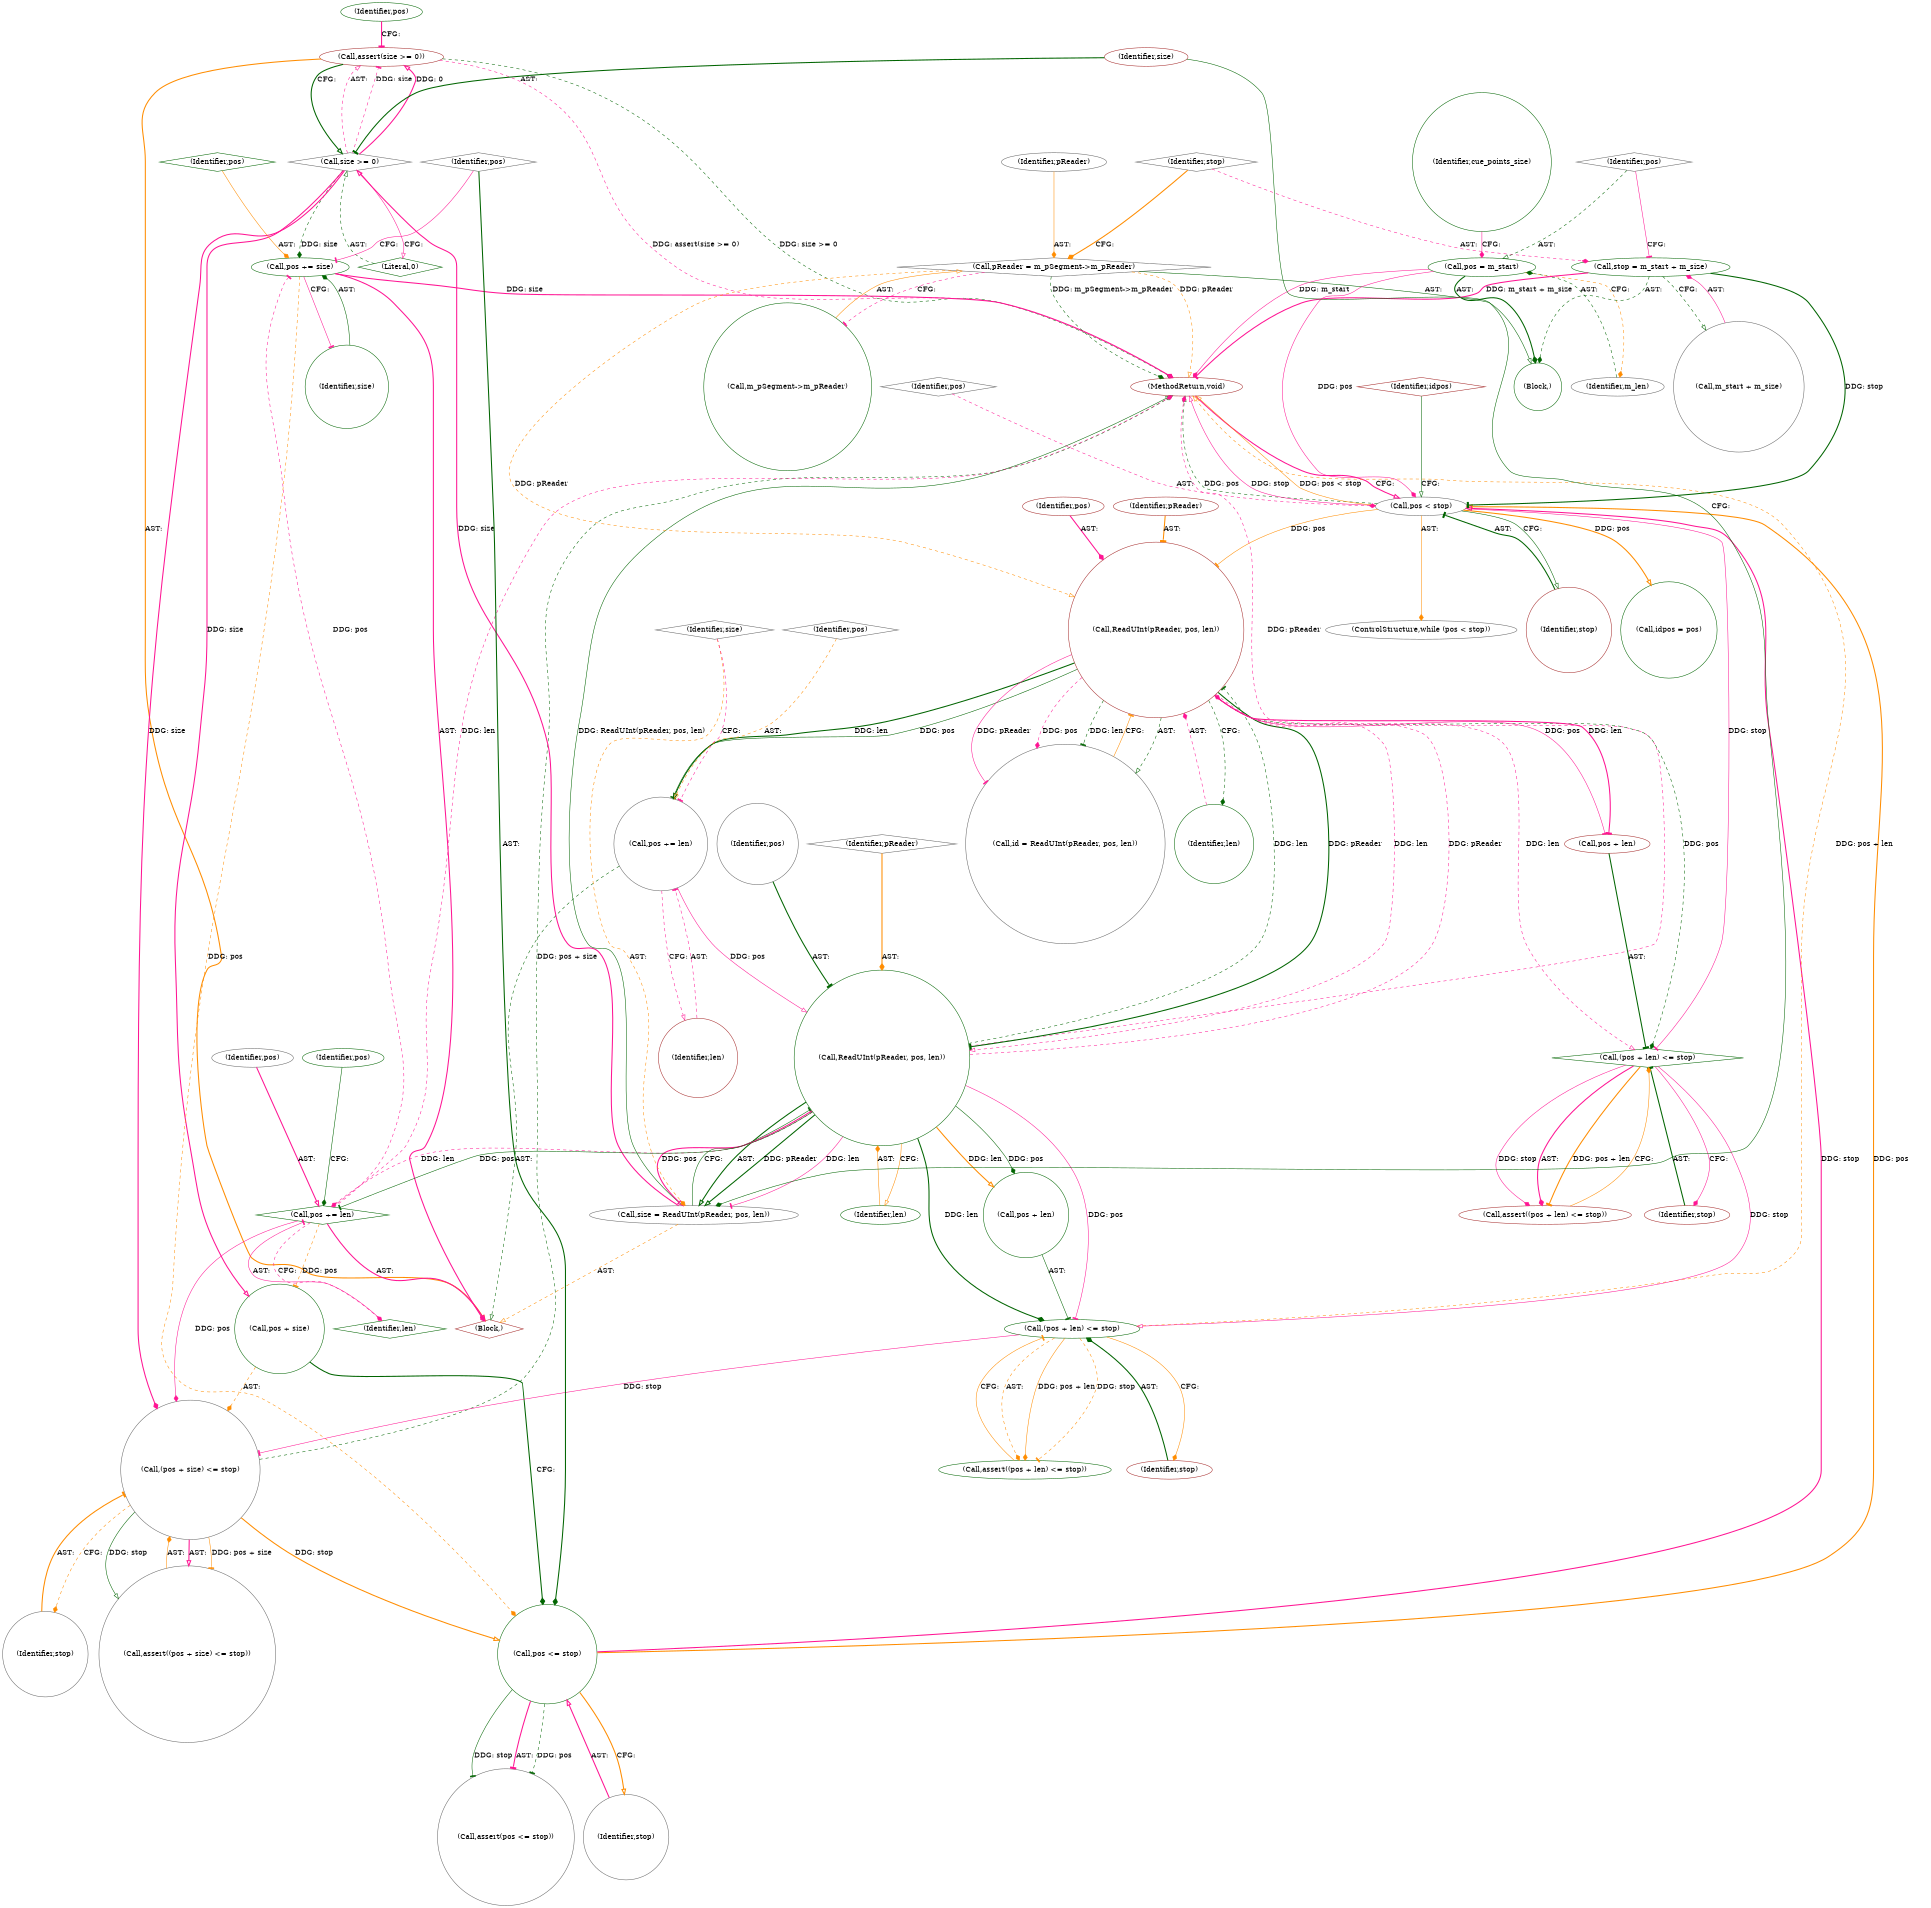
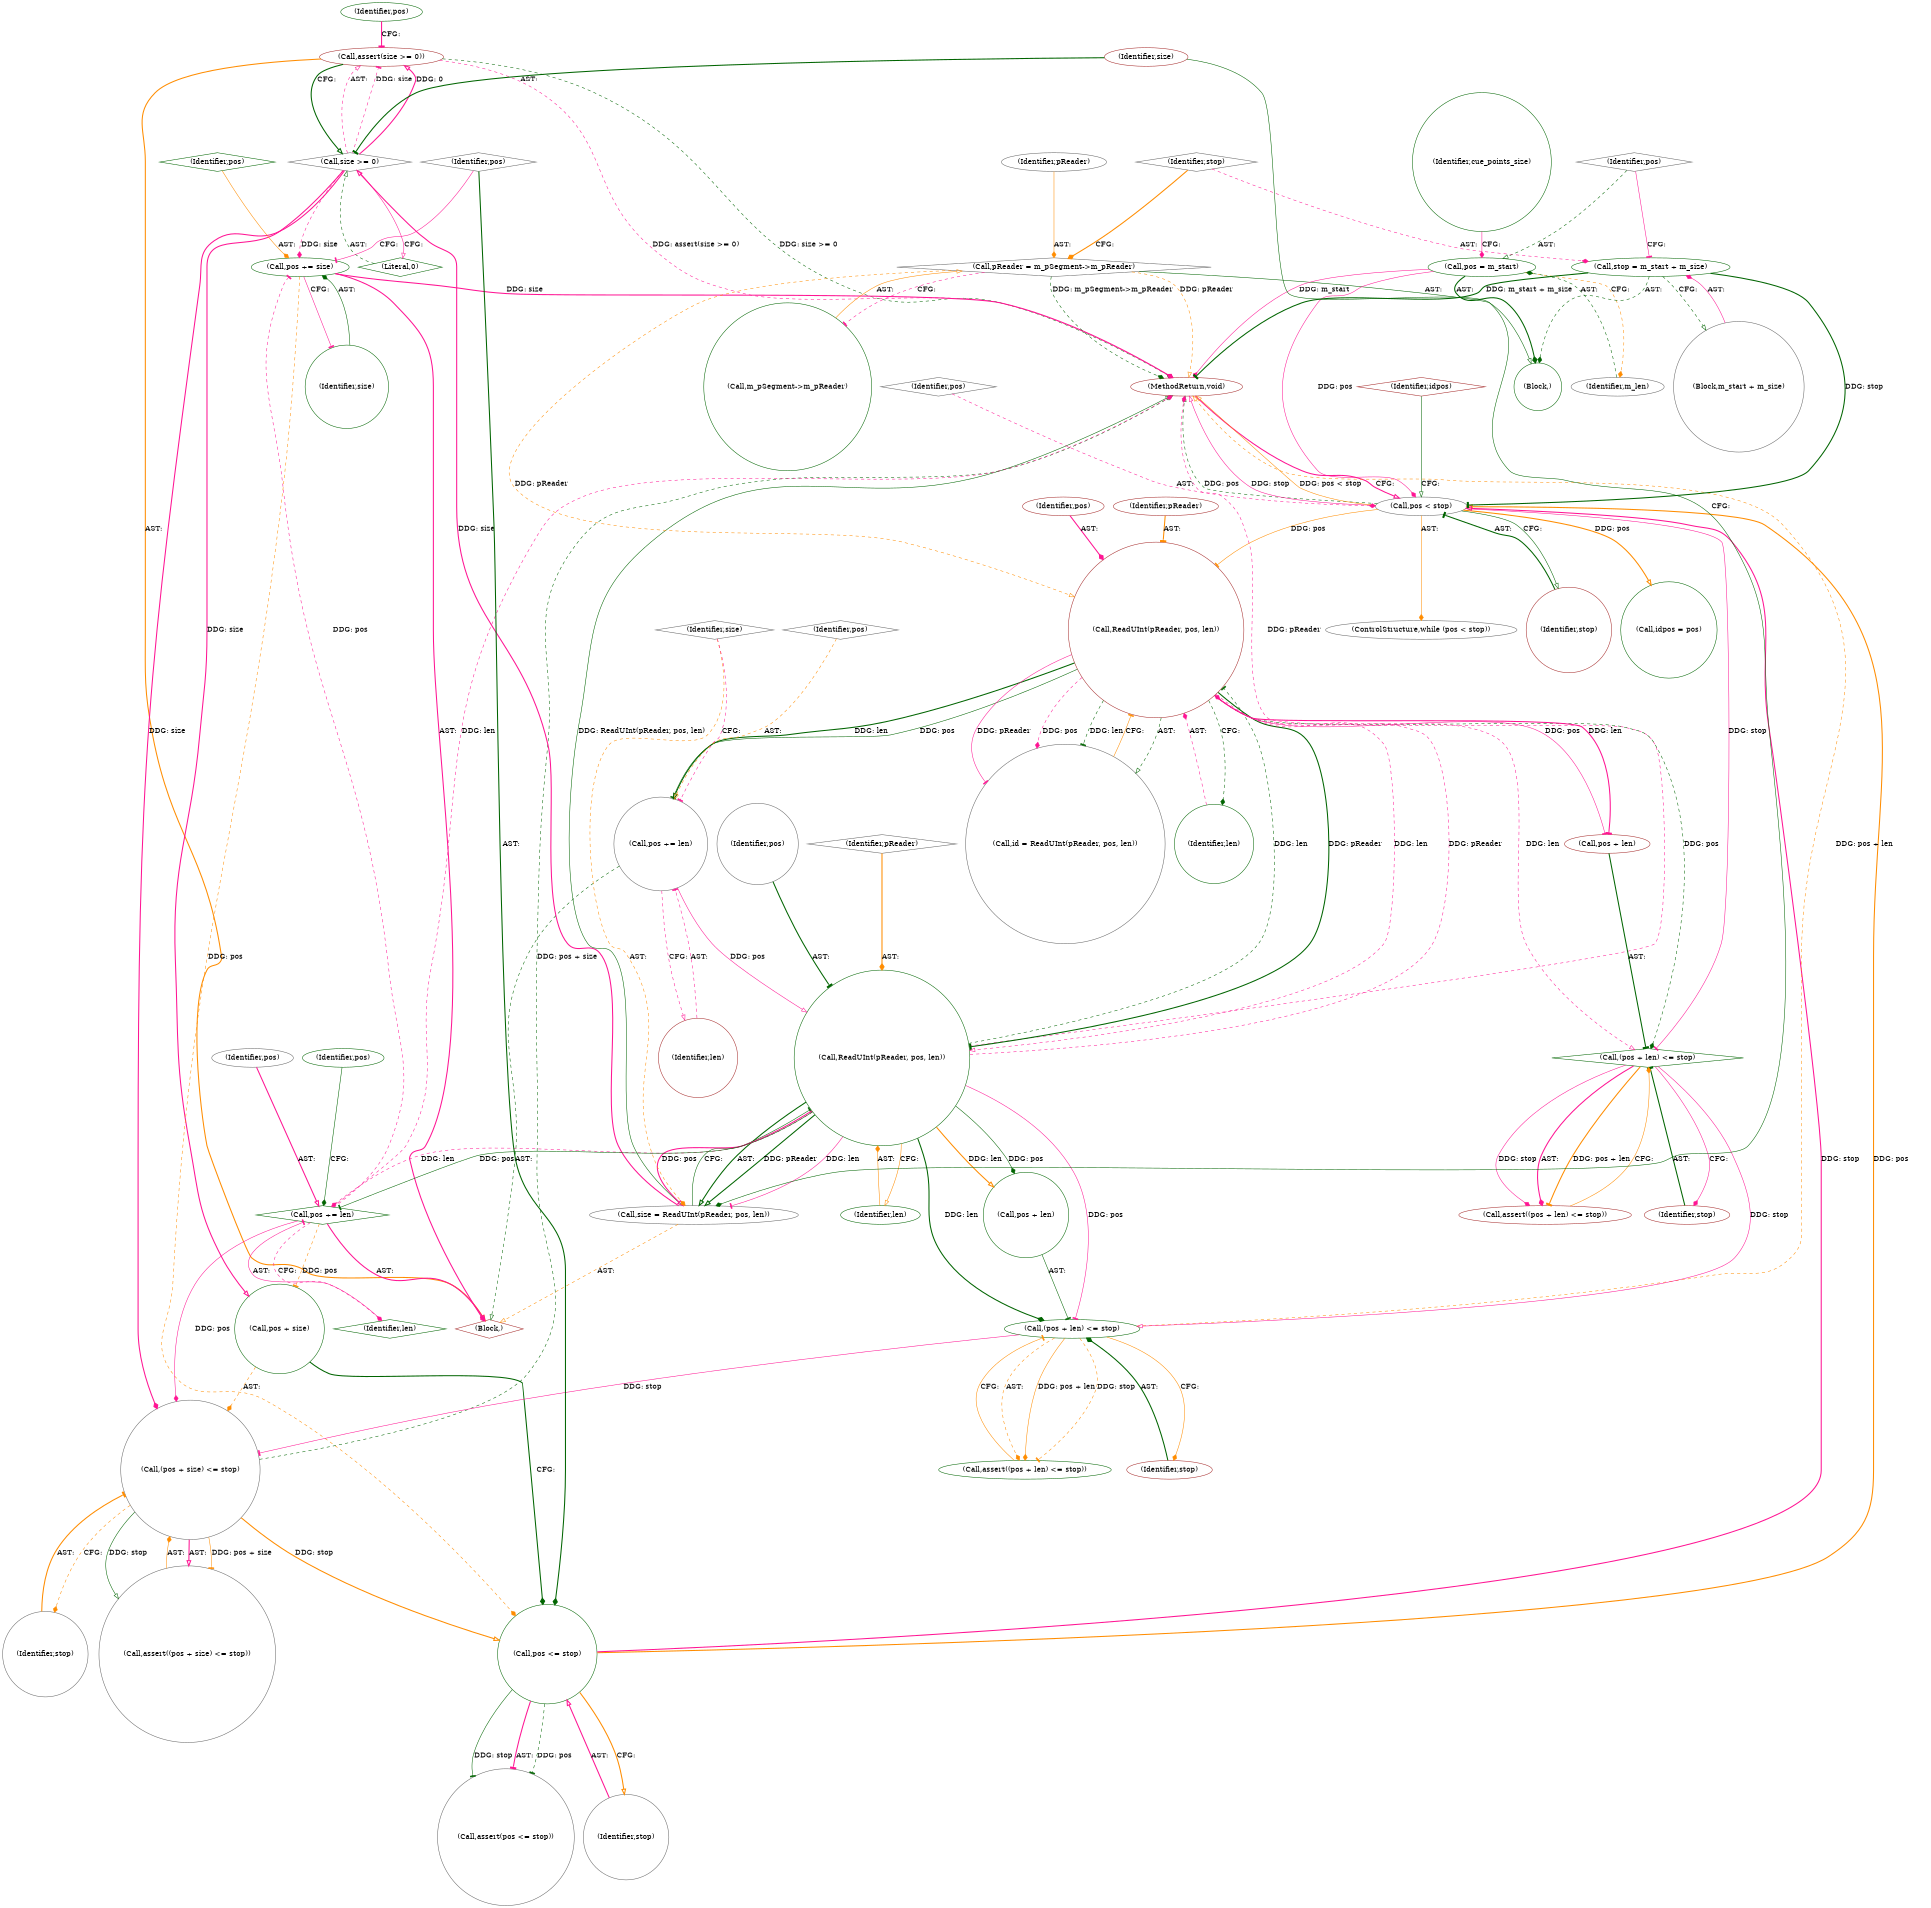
(316, 208) -> (316, 208)
(1299, 304) -> (1299, 304)
(1739, 387) -> (1739, 387)
